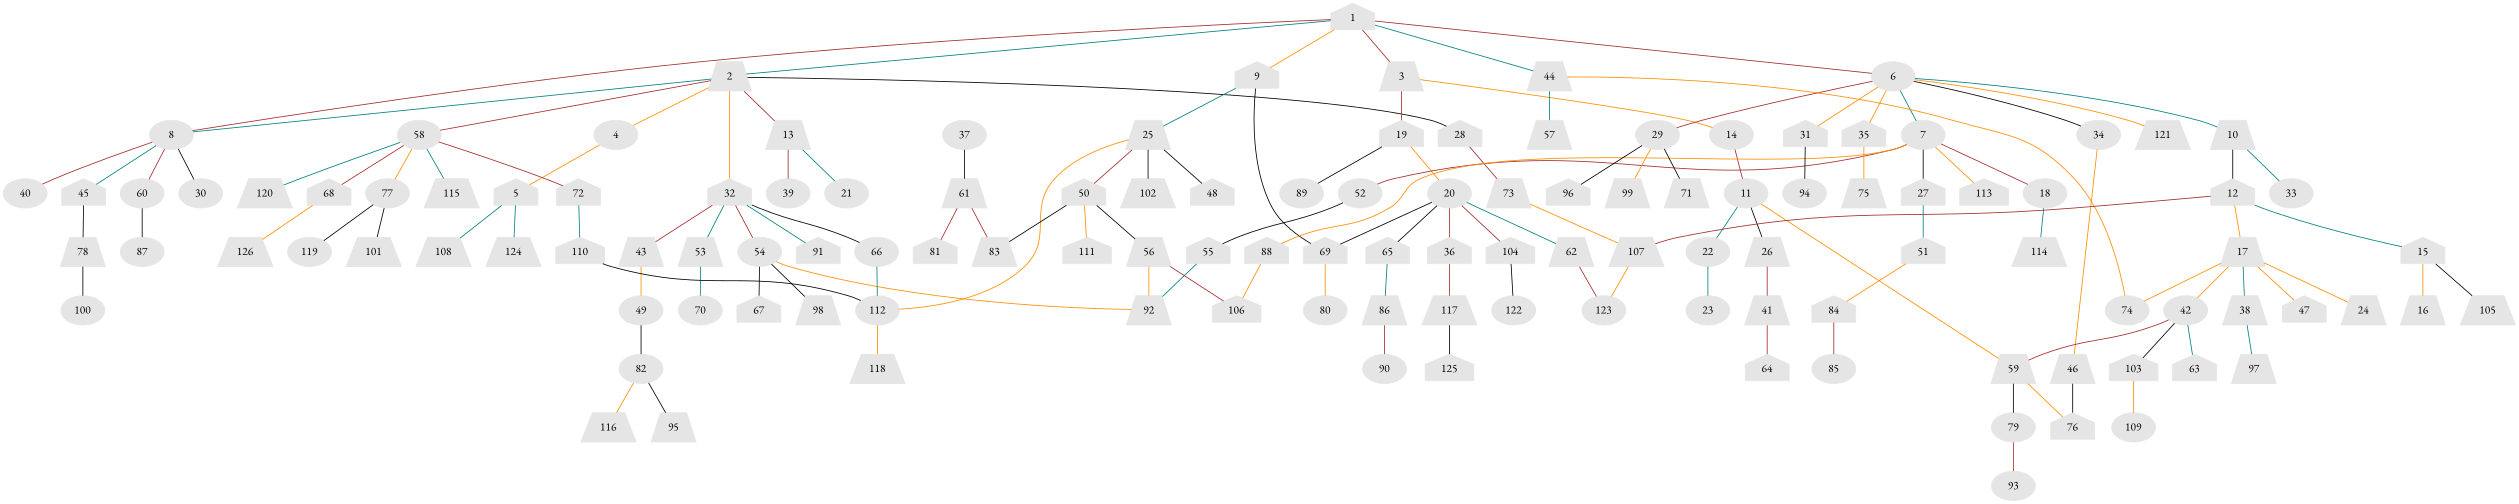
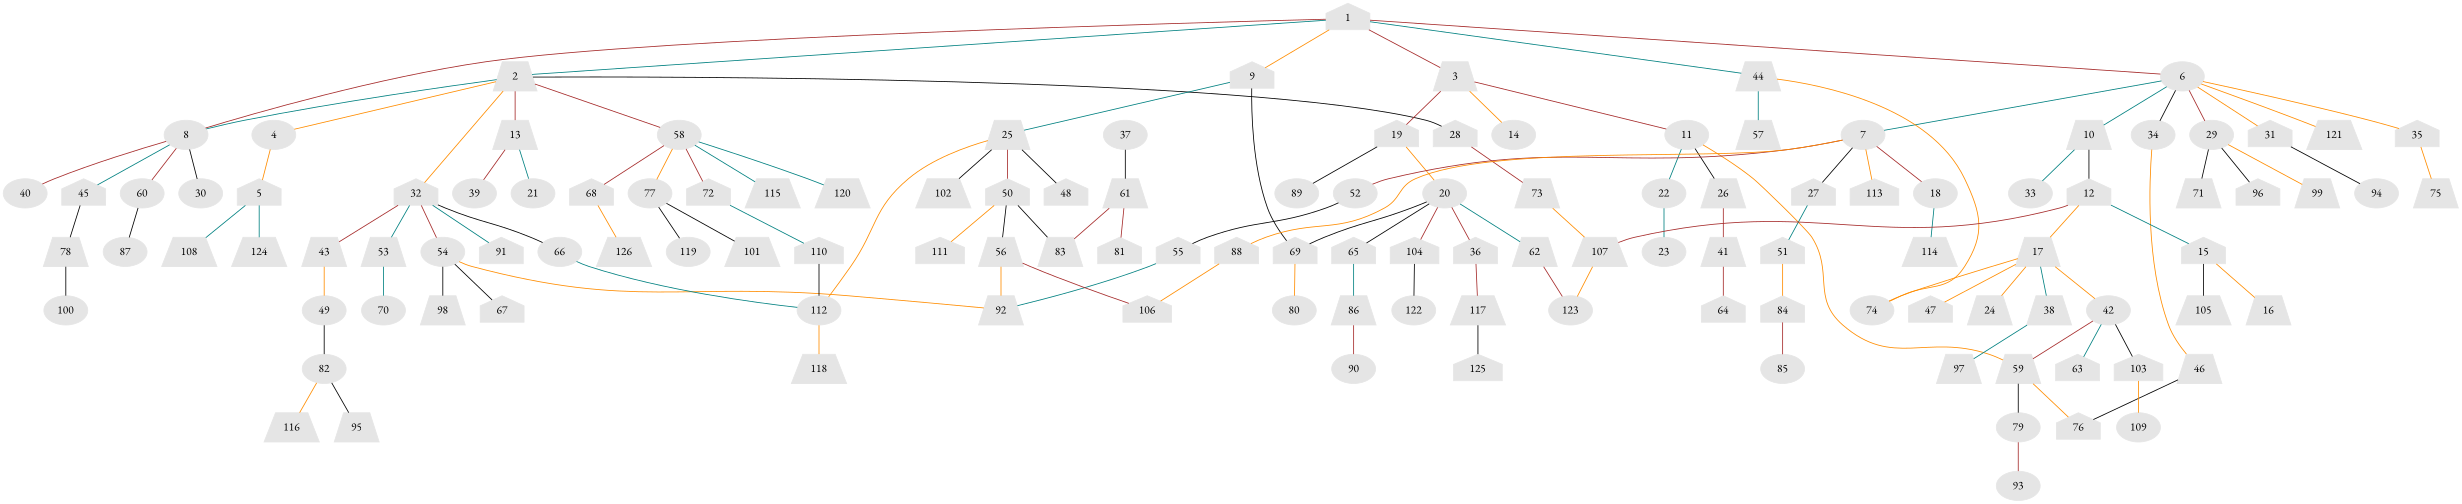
(1739, 164) -> (1570, 105)
